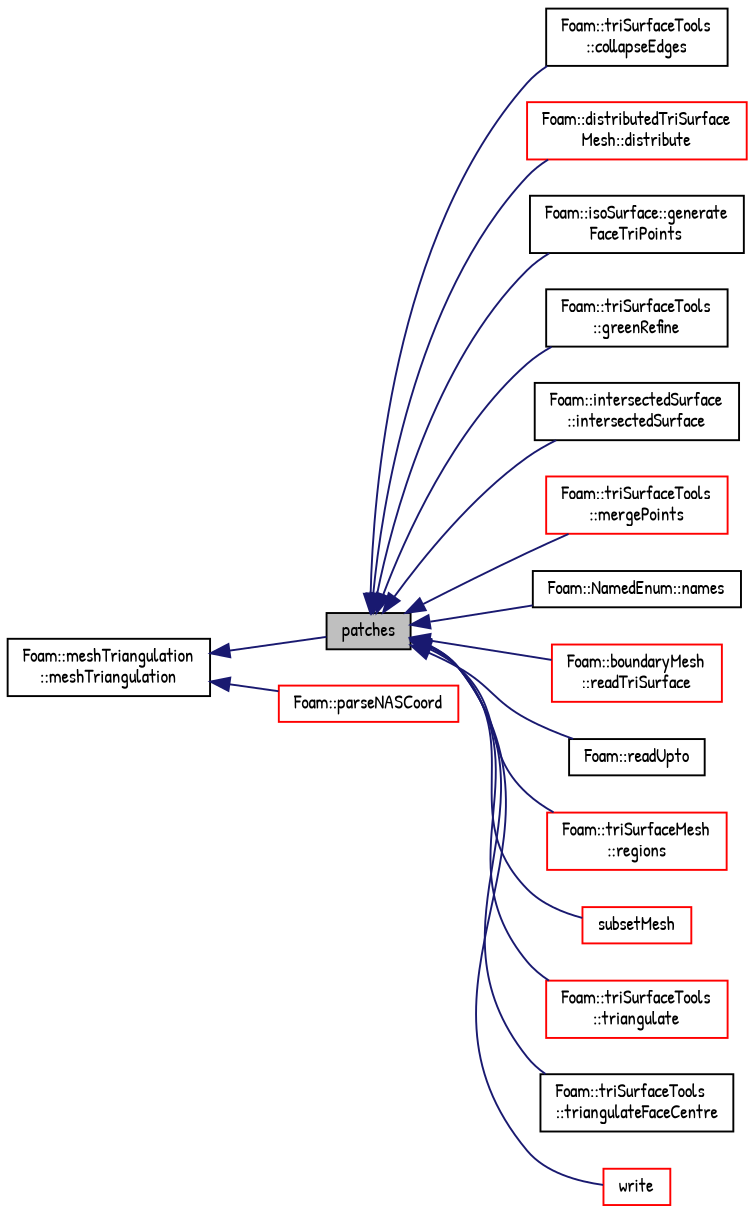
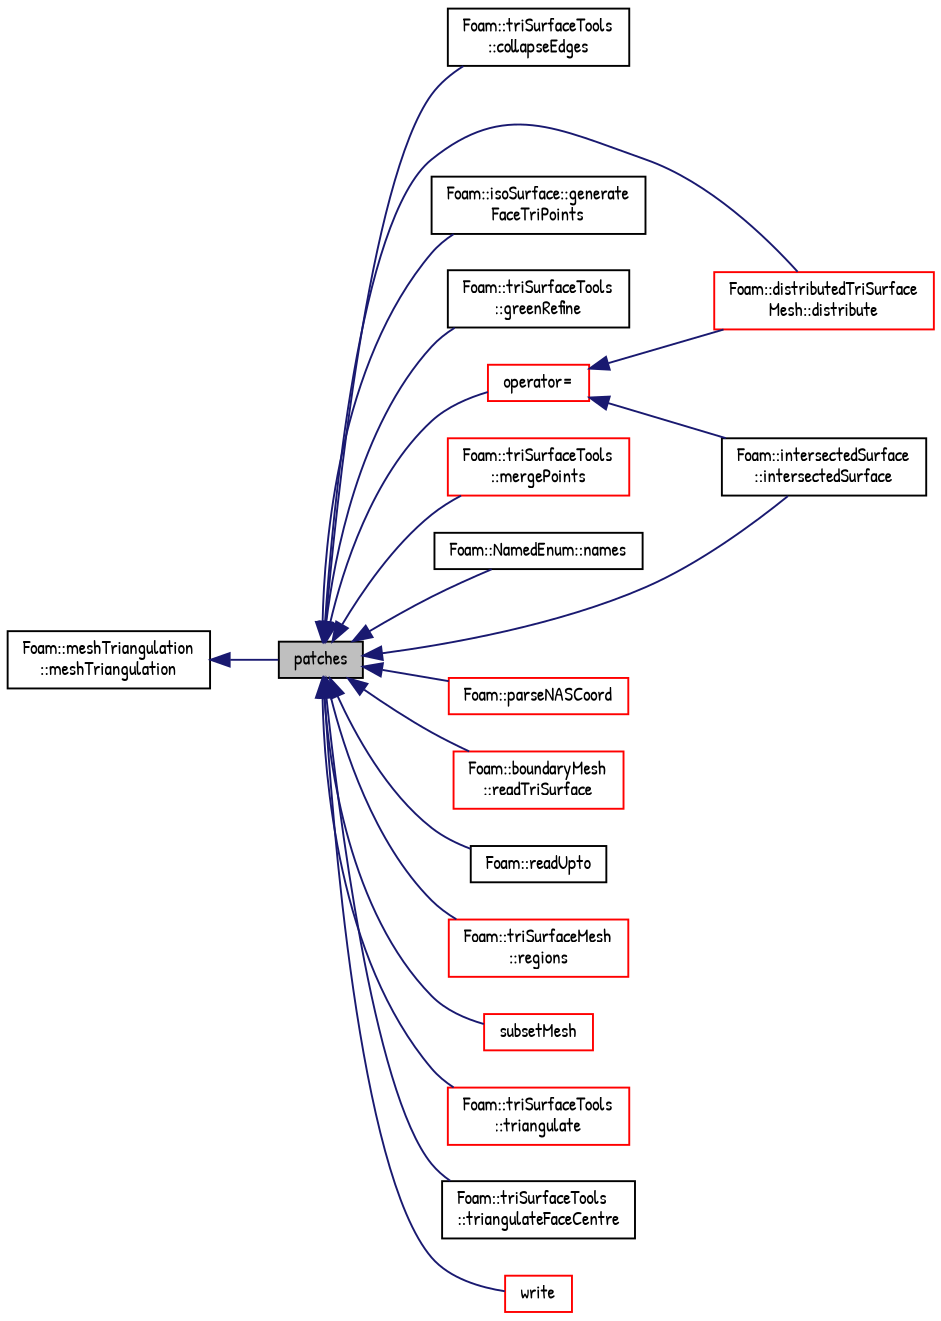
none -> (539, 383)
(254, 688) -> (416, 676)
